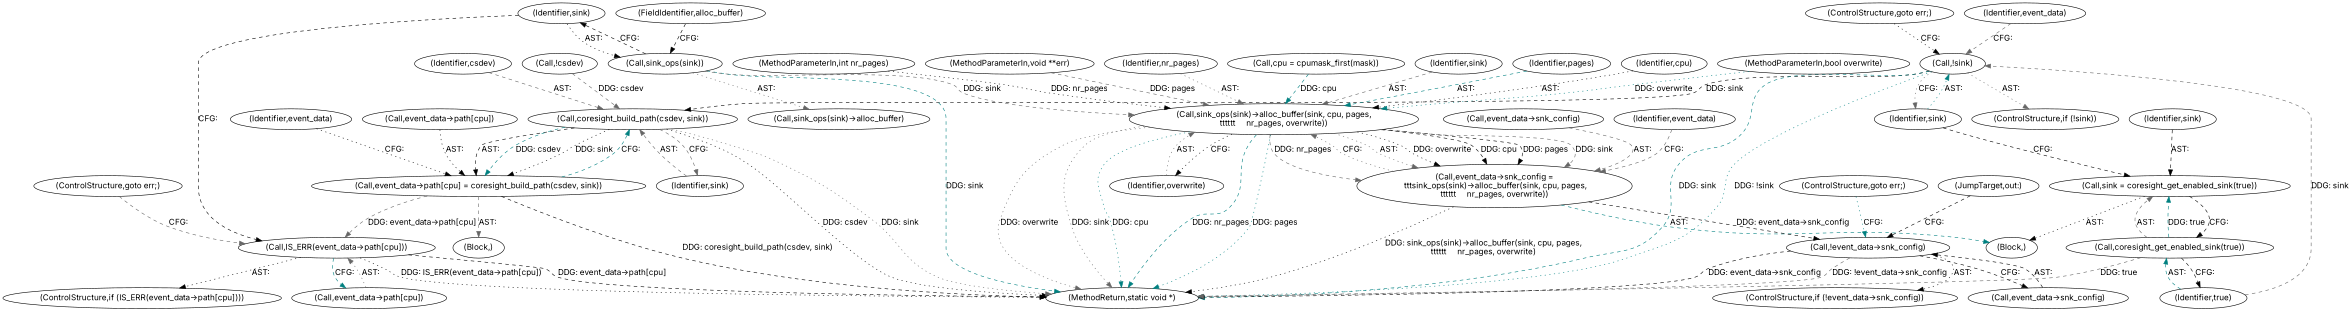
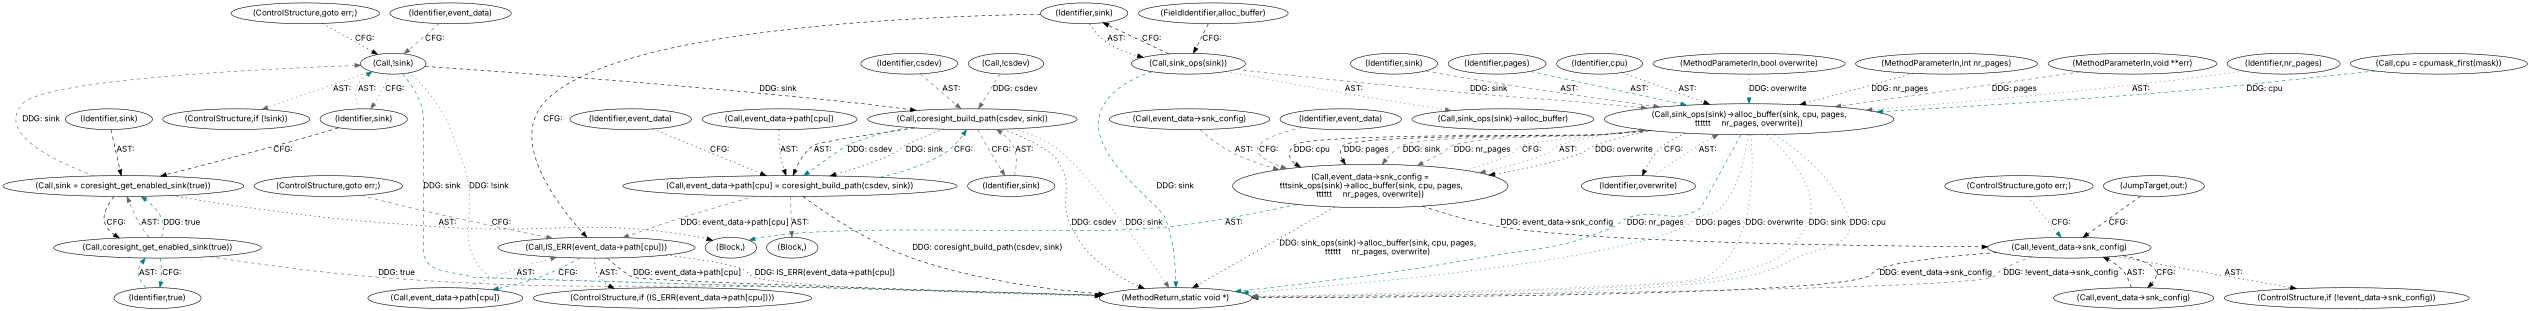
(2262, 95) -> (128, 80)
(2191, 269) -> (162, 270)
